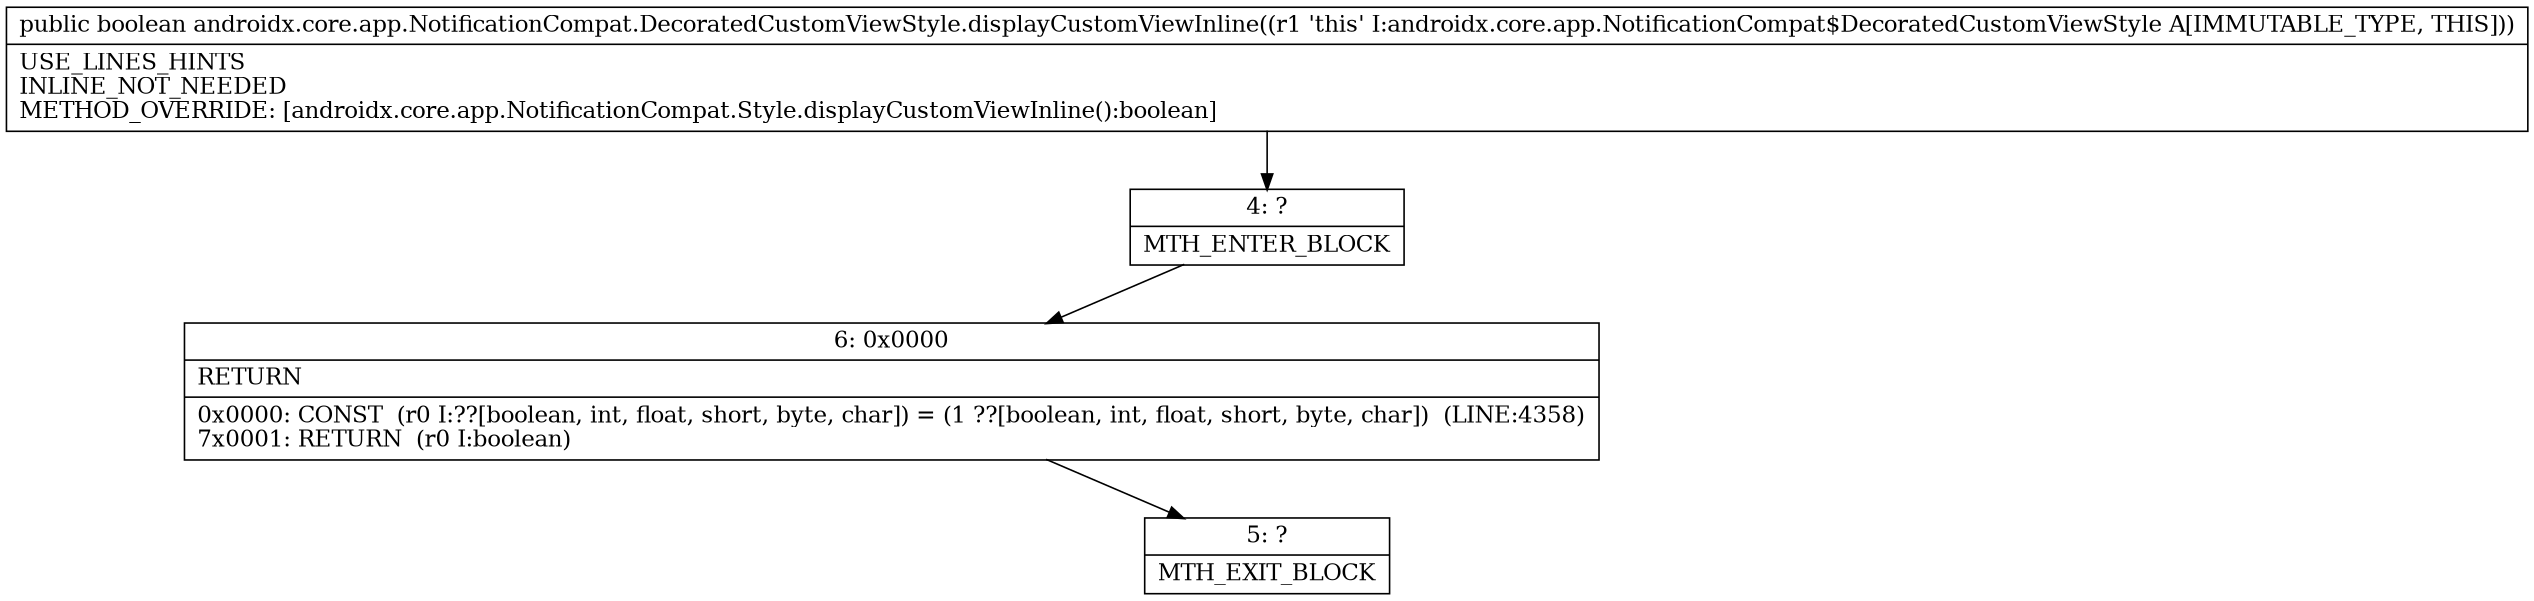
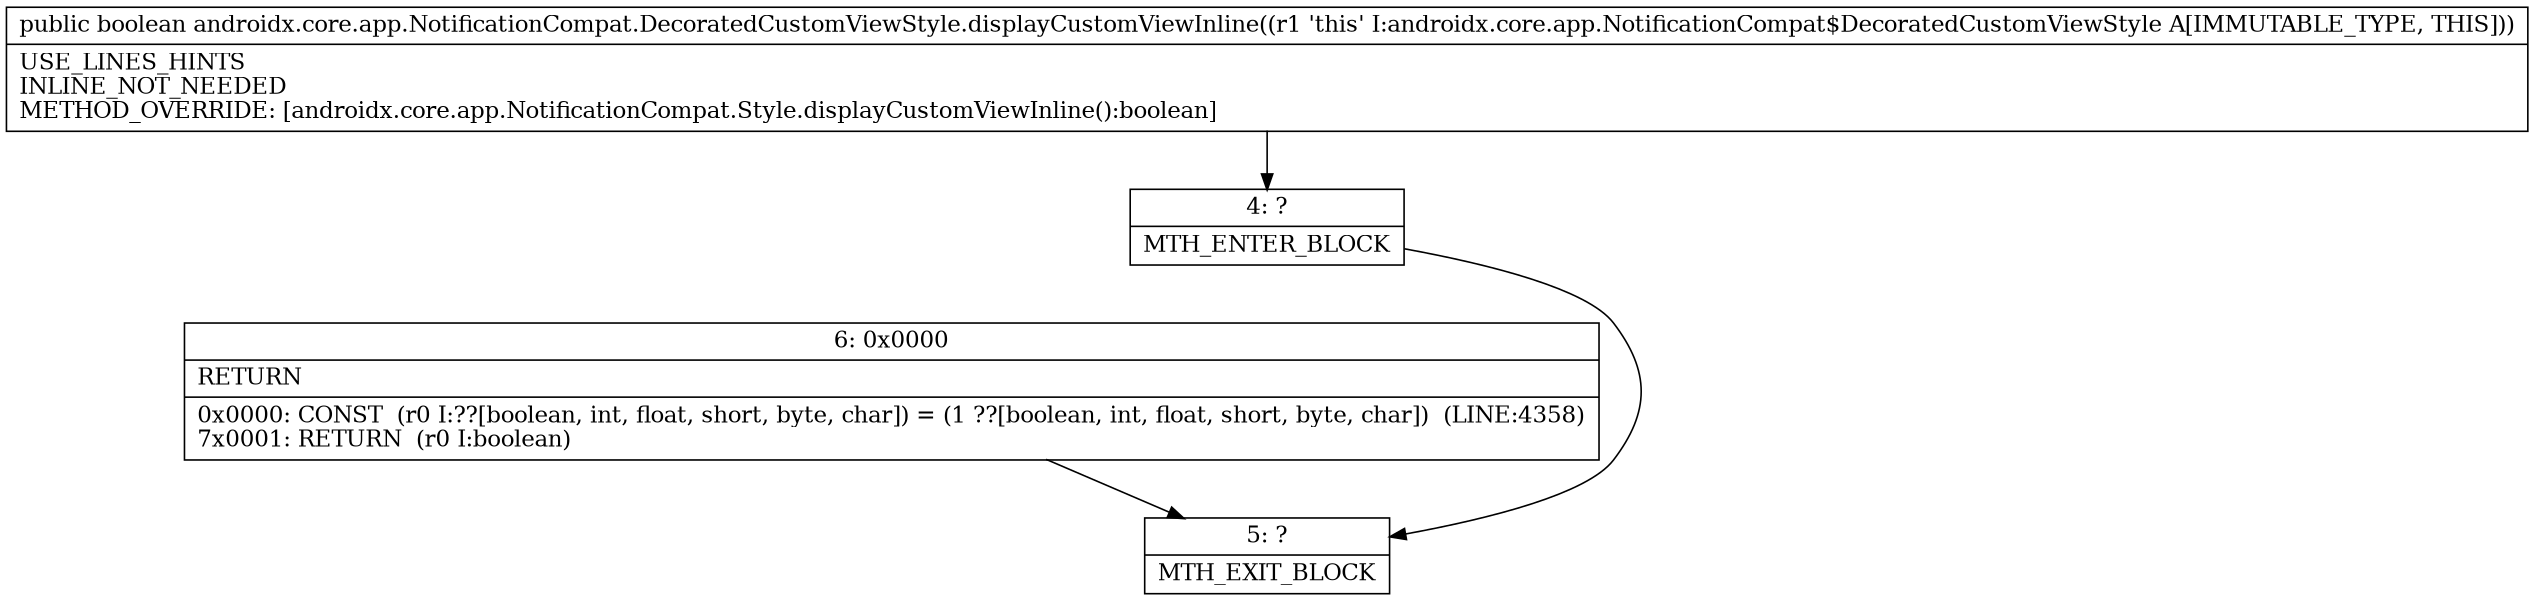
(1123, 291) -> (1641, 391)
